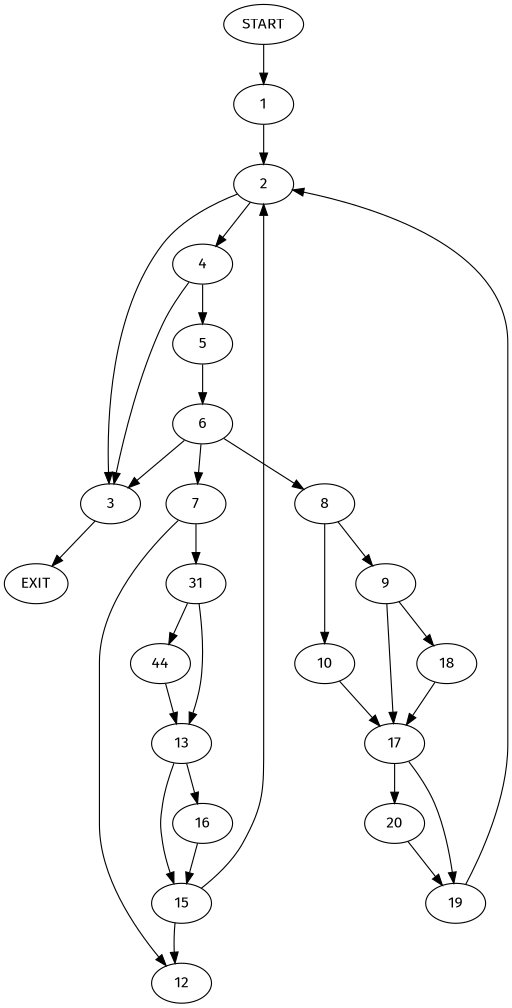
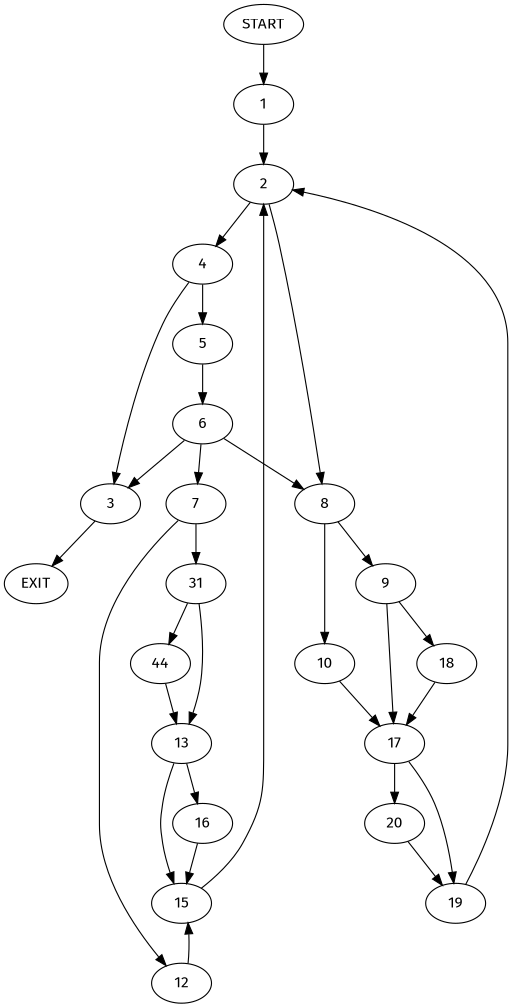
(129, 310) -> (298, 338)
(174, 938) -> (189, 949)
